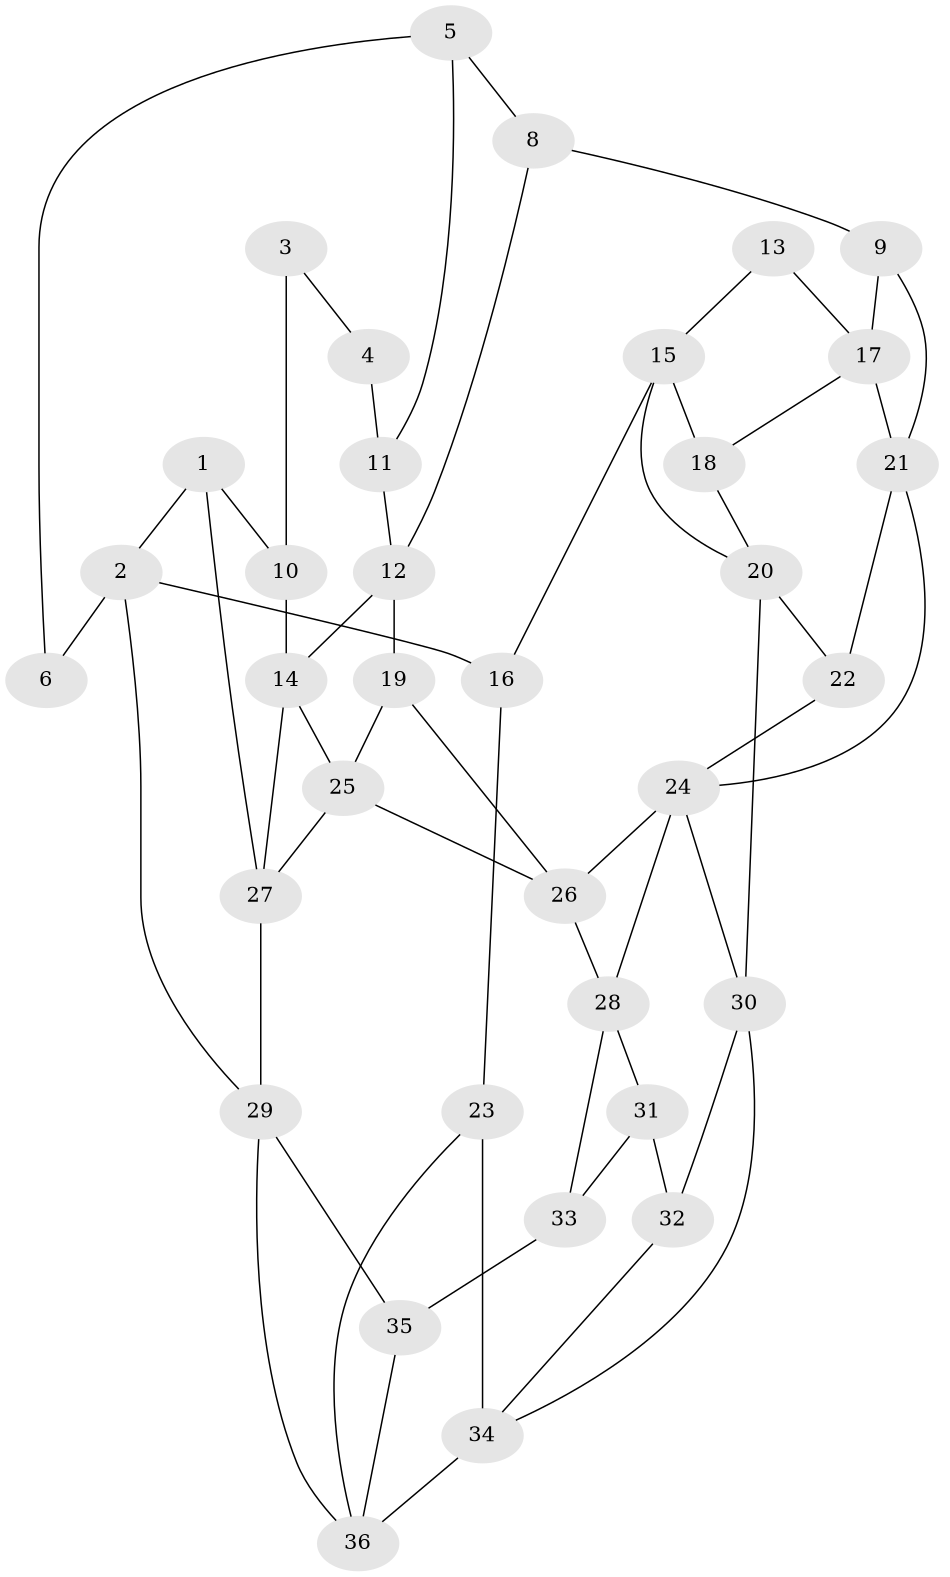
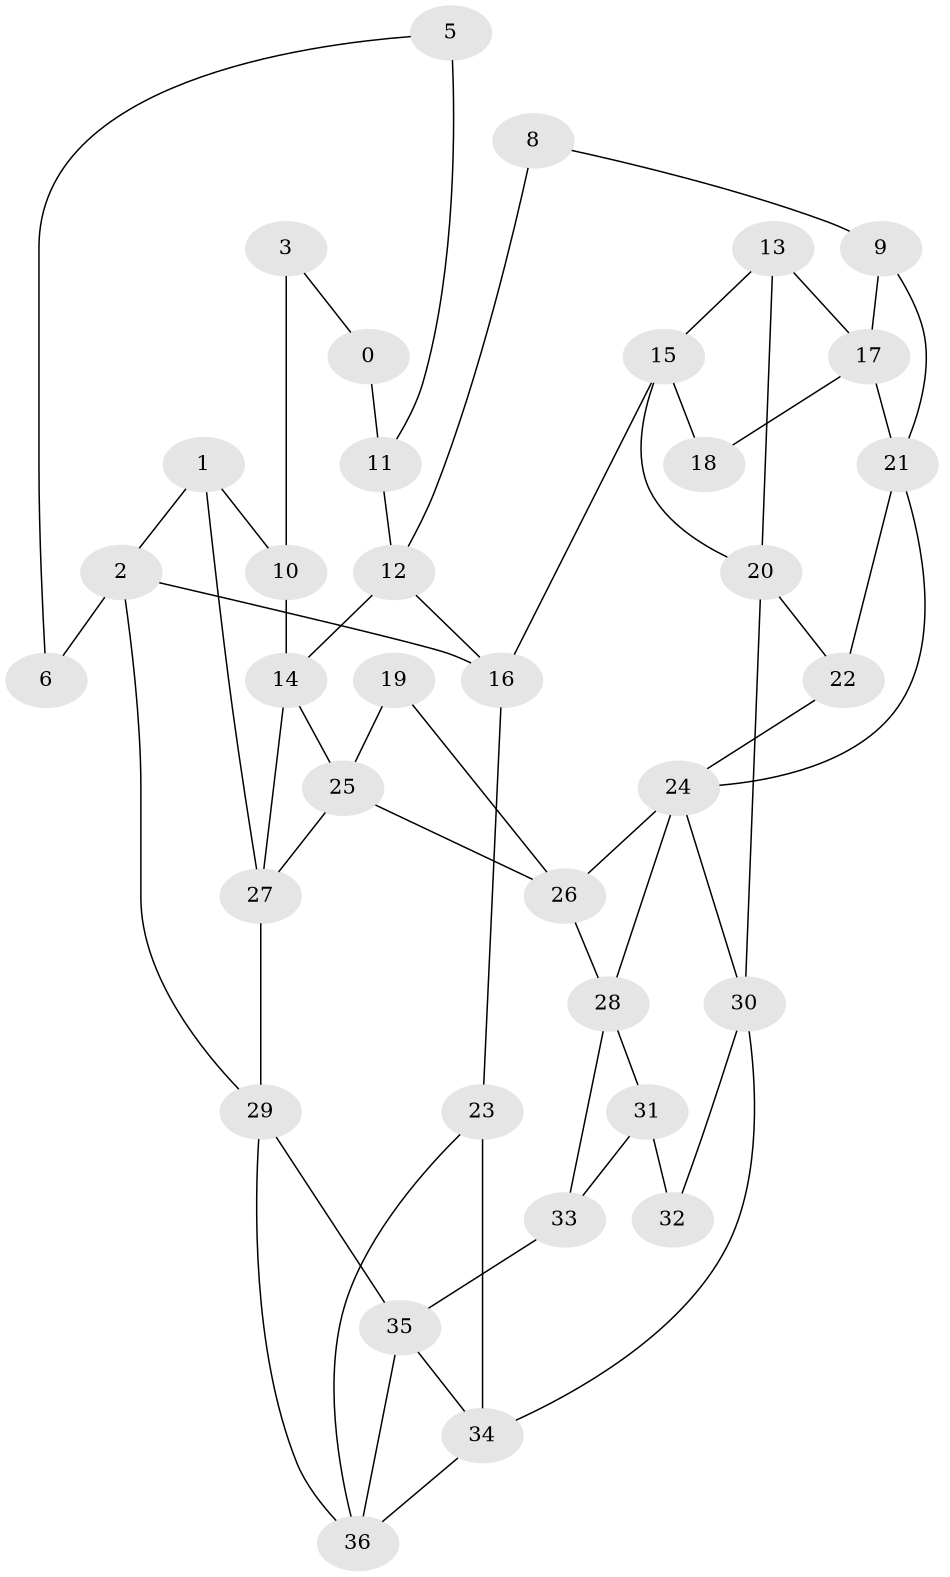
(492, 87) -> none
(369, 357) -> (369, 357)
(733, 519) -> (767, 411)
(394, 627) -> (448, 626)
(578, 1328) -> (441, 1382)
